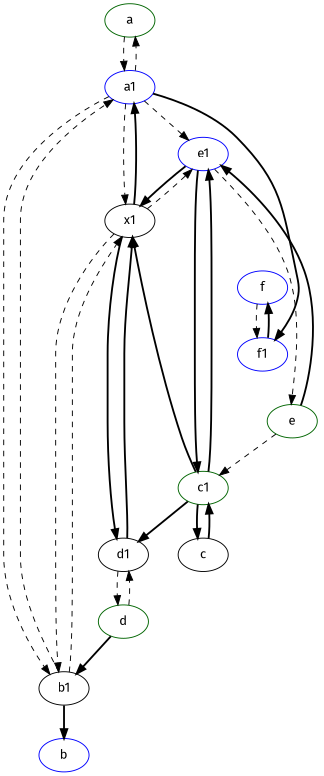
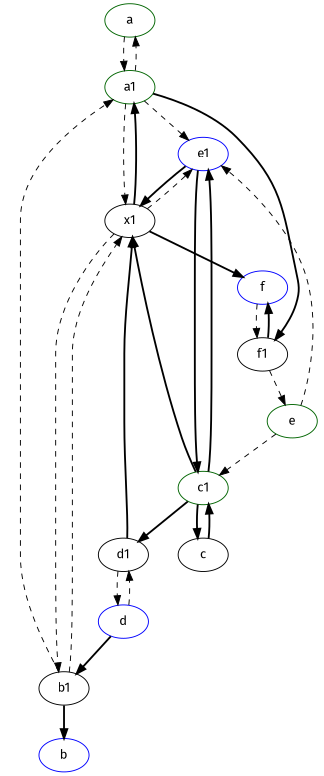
(130, 87) -> (130, 87)
(287, 271) -> (275, 384)
(306, 276) -> (306, 276)
(263, 354) -> (263, 354)
(4, 363) -> none
(108, 383) -> (188, 250)
(123, 622) -> (123, 622)
